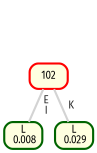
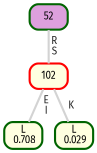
none -> (49, 17)
(23, 135) -> (23, 135)
